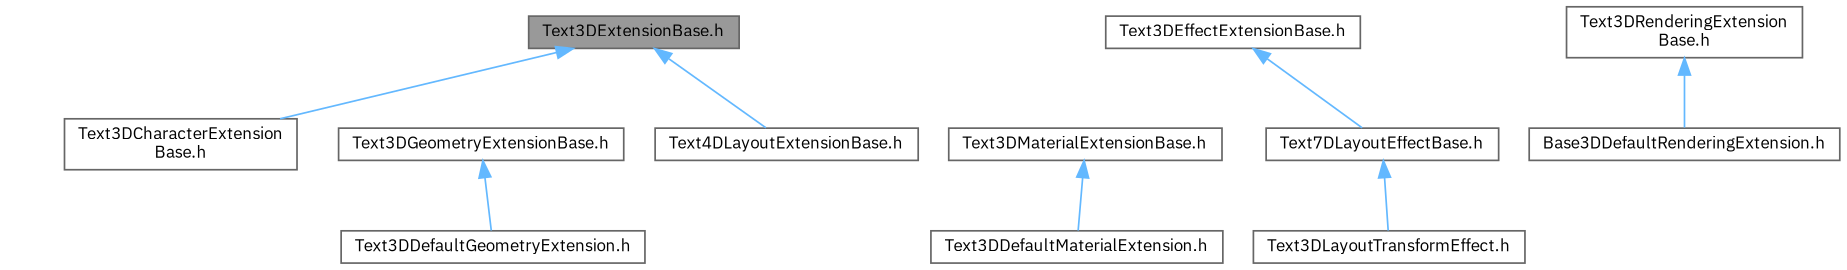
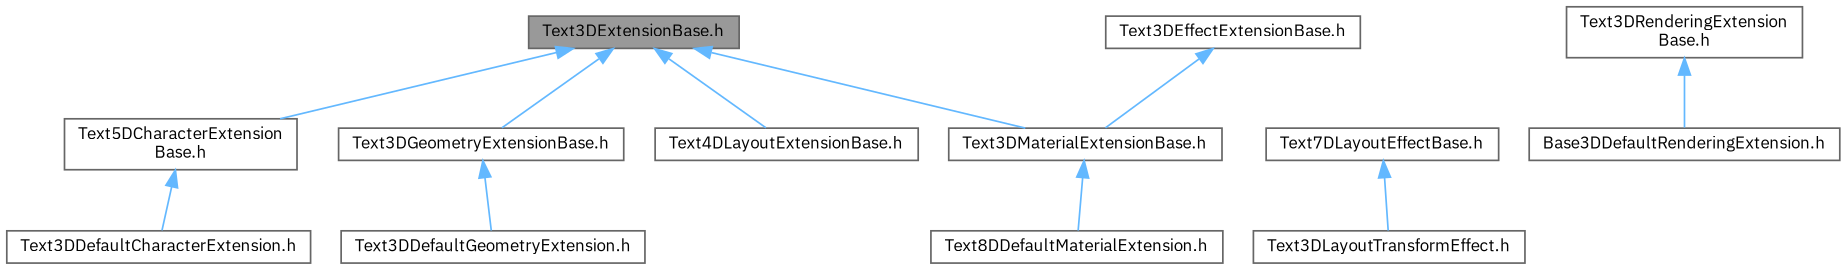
none -> (868, 90)
none -> (550, 93)
(1315, 93) -> (1152, 93)
(181, 144) -> (181, 144)
none -> (159, 247)
(1077, 247) -> (1077, 247)
